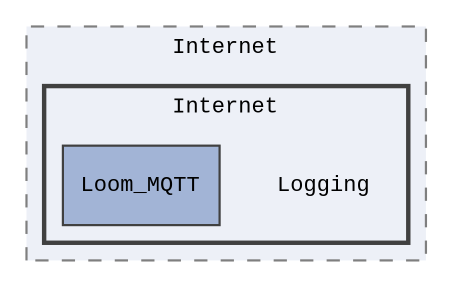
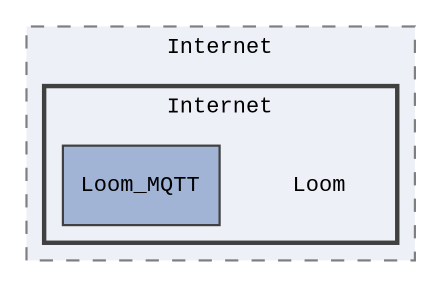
(324, 185) -> (320, 185)
